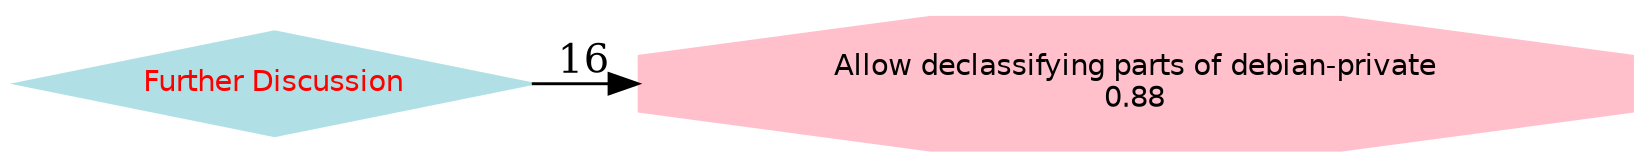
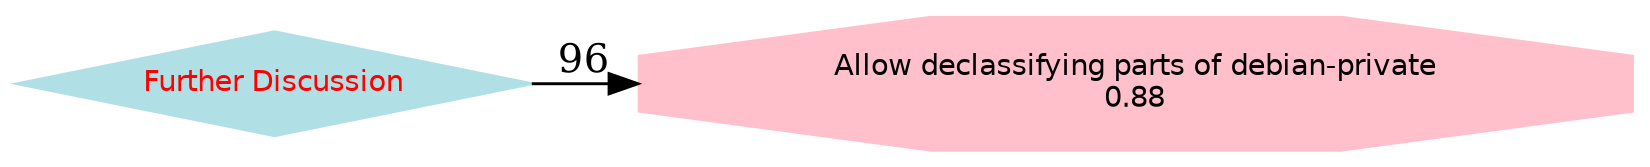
(585, 62) -> (585, 62)
